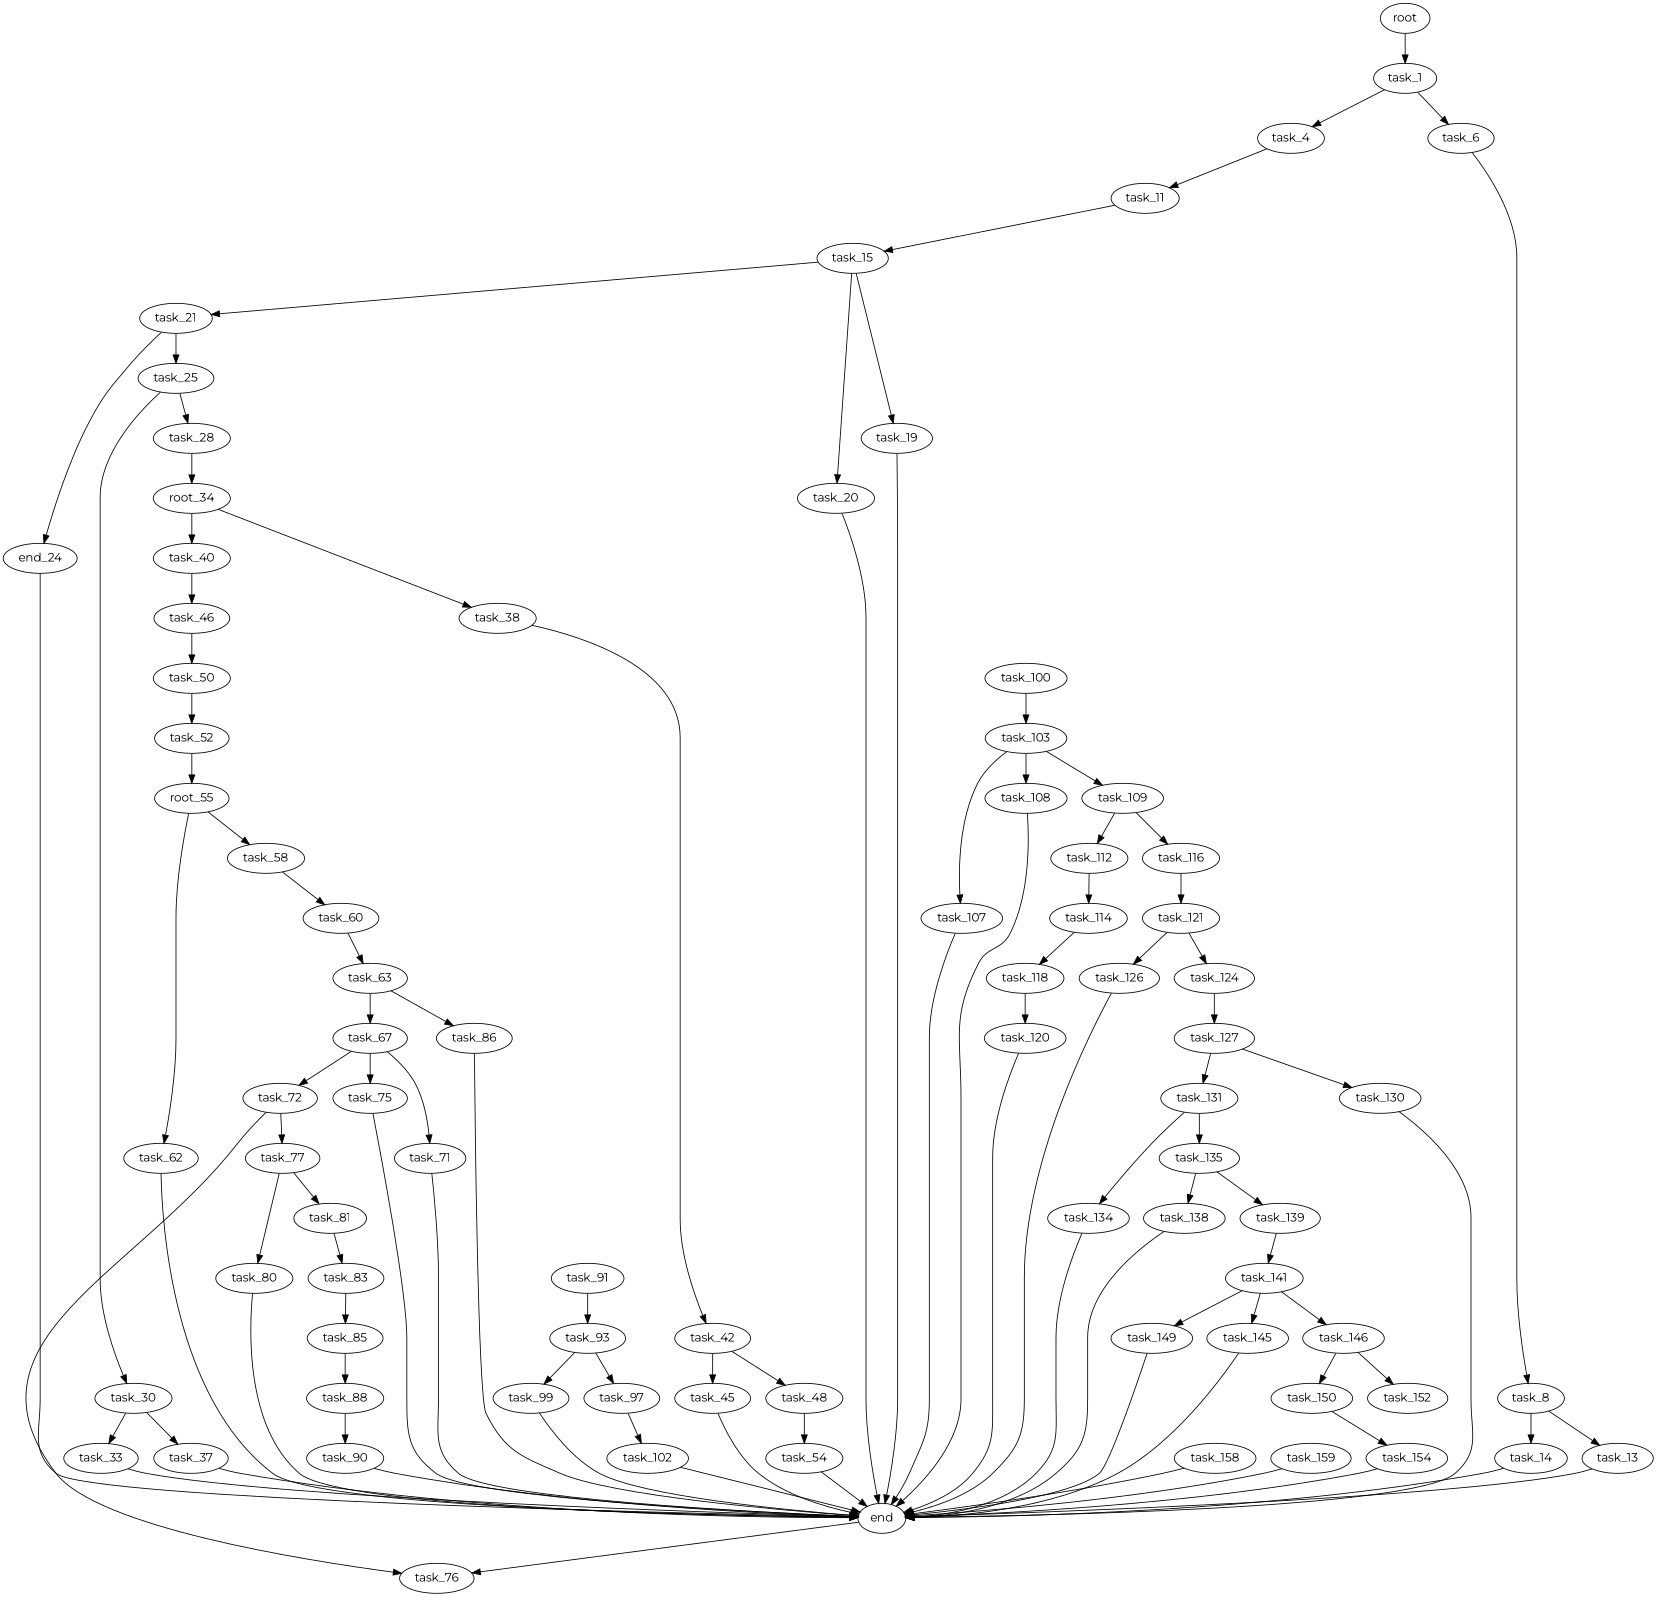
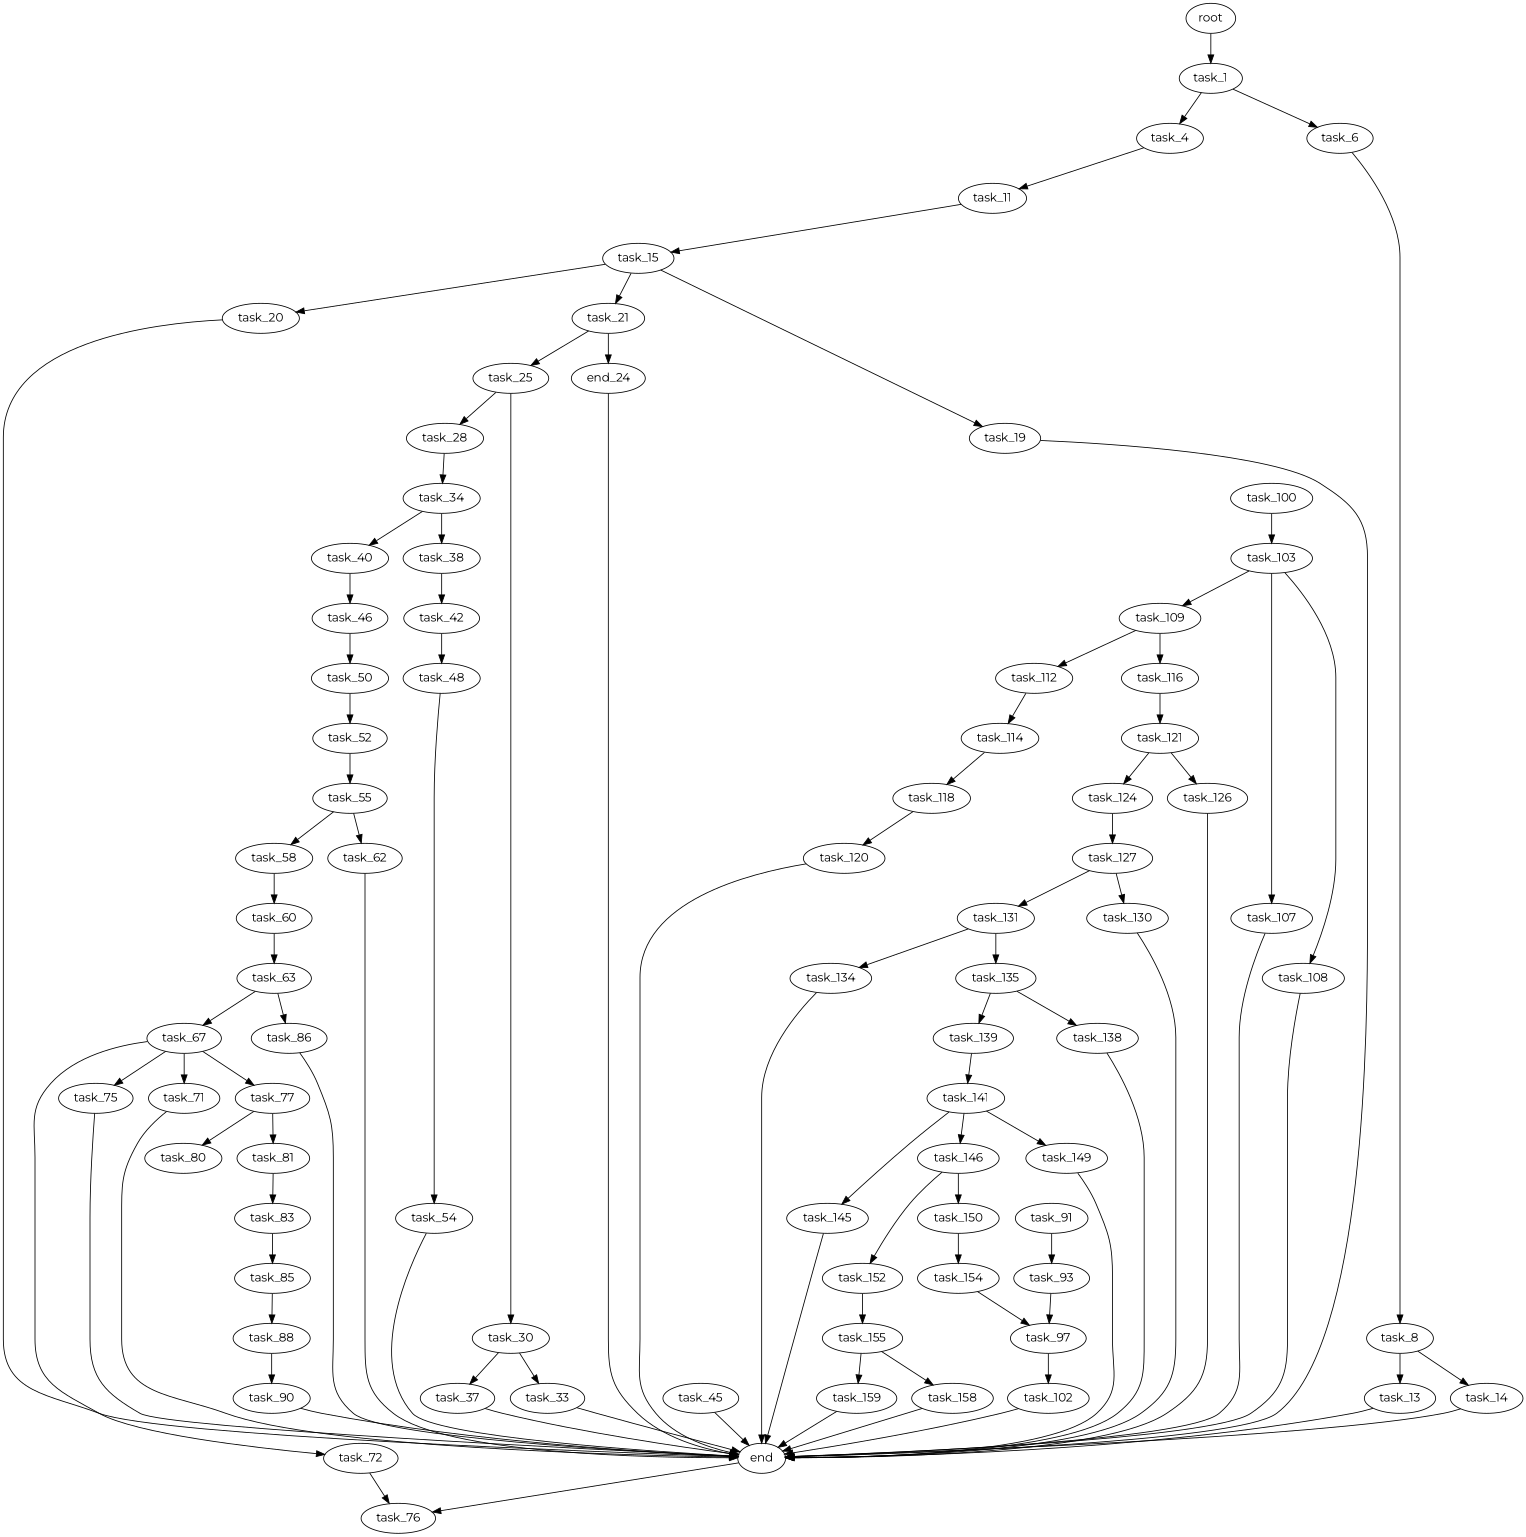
(192, 498) -> (442, 498)
(192, 798) -> (350, 798)
(281, 1124) -> (225, 1066)
none -> (862, 1338)
(713, 1364) -> none
(531, 1398) -> none
(311, 1478) -> none
(1147, 1502) -> (1000, 1306)
